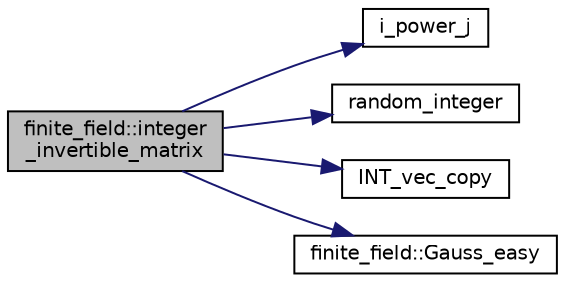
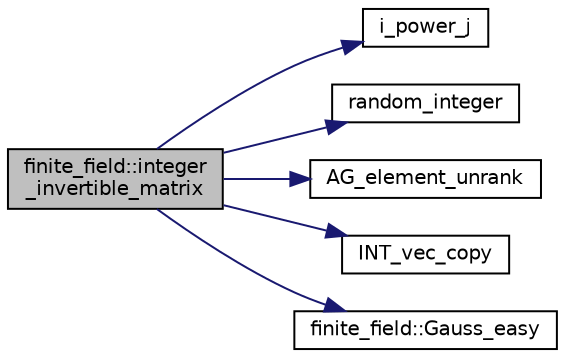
none -> (426, 179)
